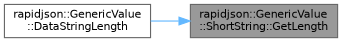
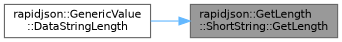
(264, 21) -> (264, 21)
